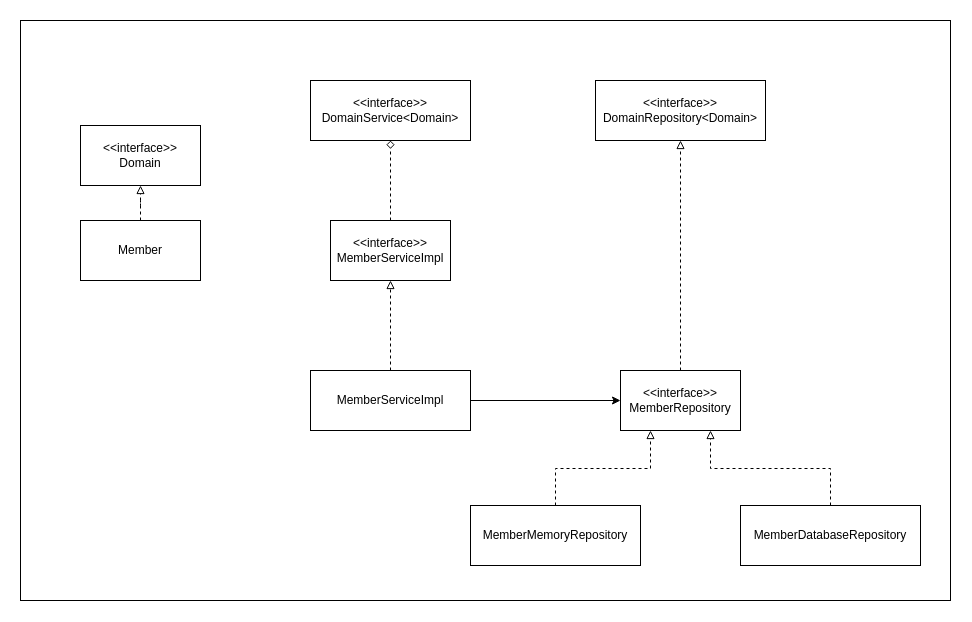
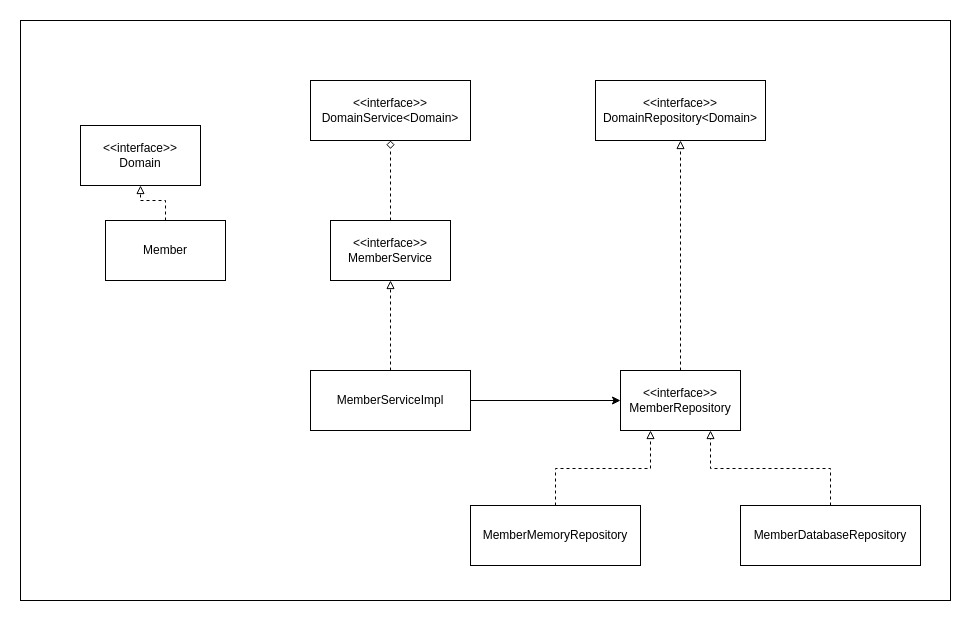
(141, 251) -> (166, 251)
(391, 251) -> (391, 251)
